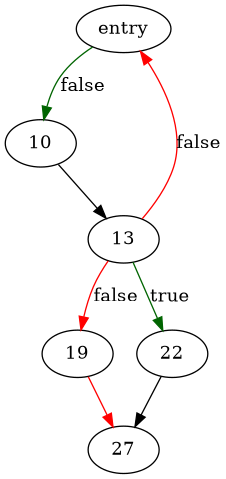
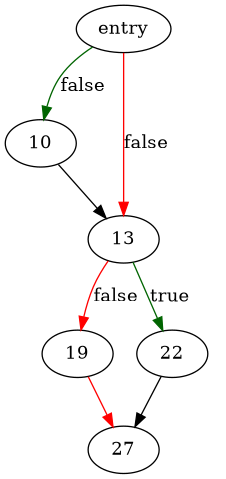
(177, 142) -> (124, 127)
